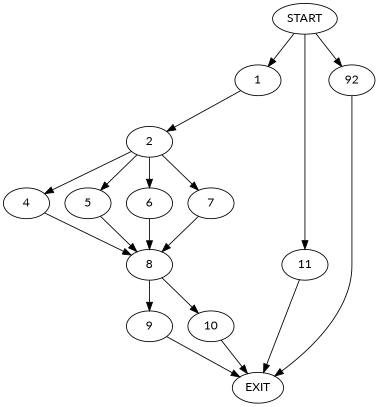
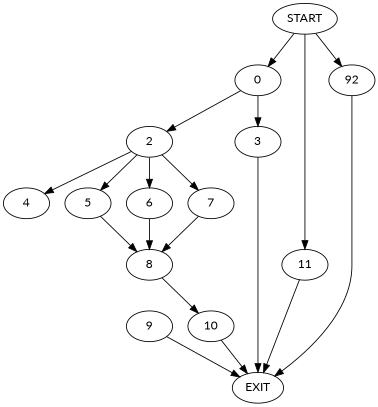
(258, 80) -> (258, 80)
none -> (258, 142)
(84, 232) -> none
(149, 291) -> none
